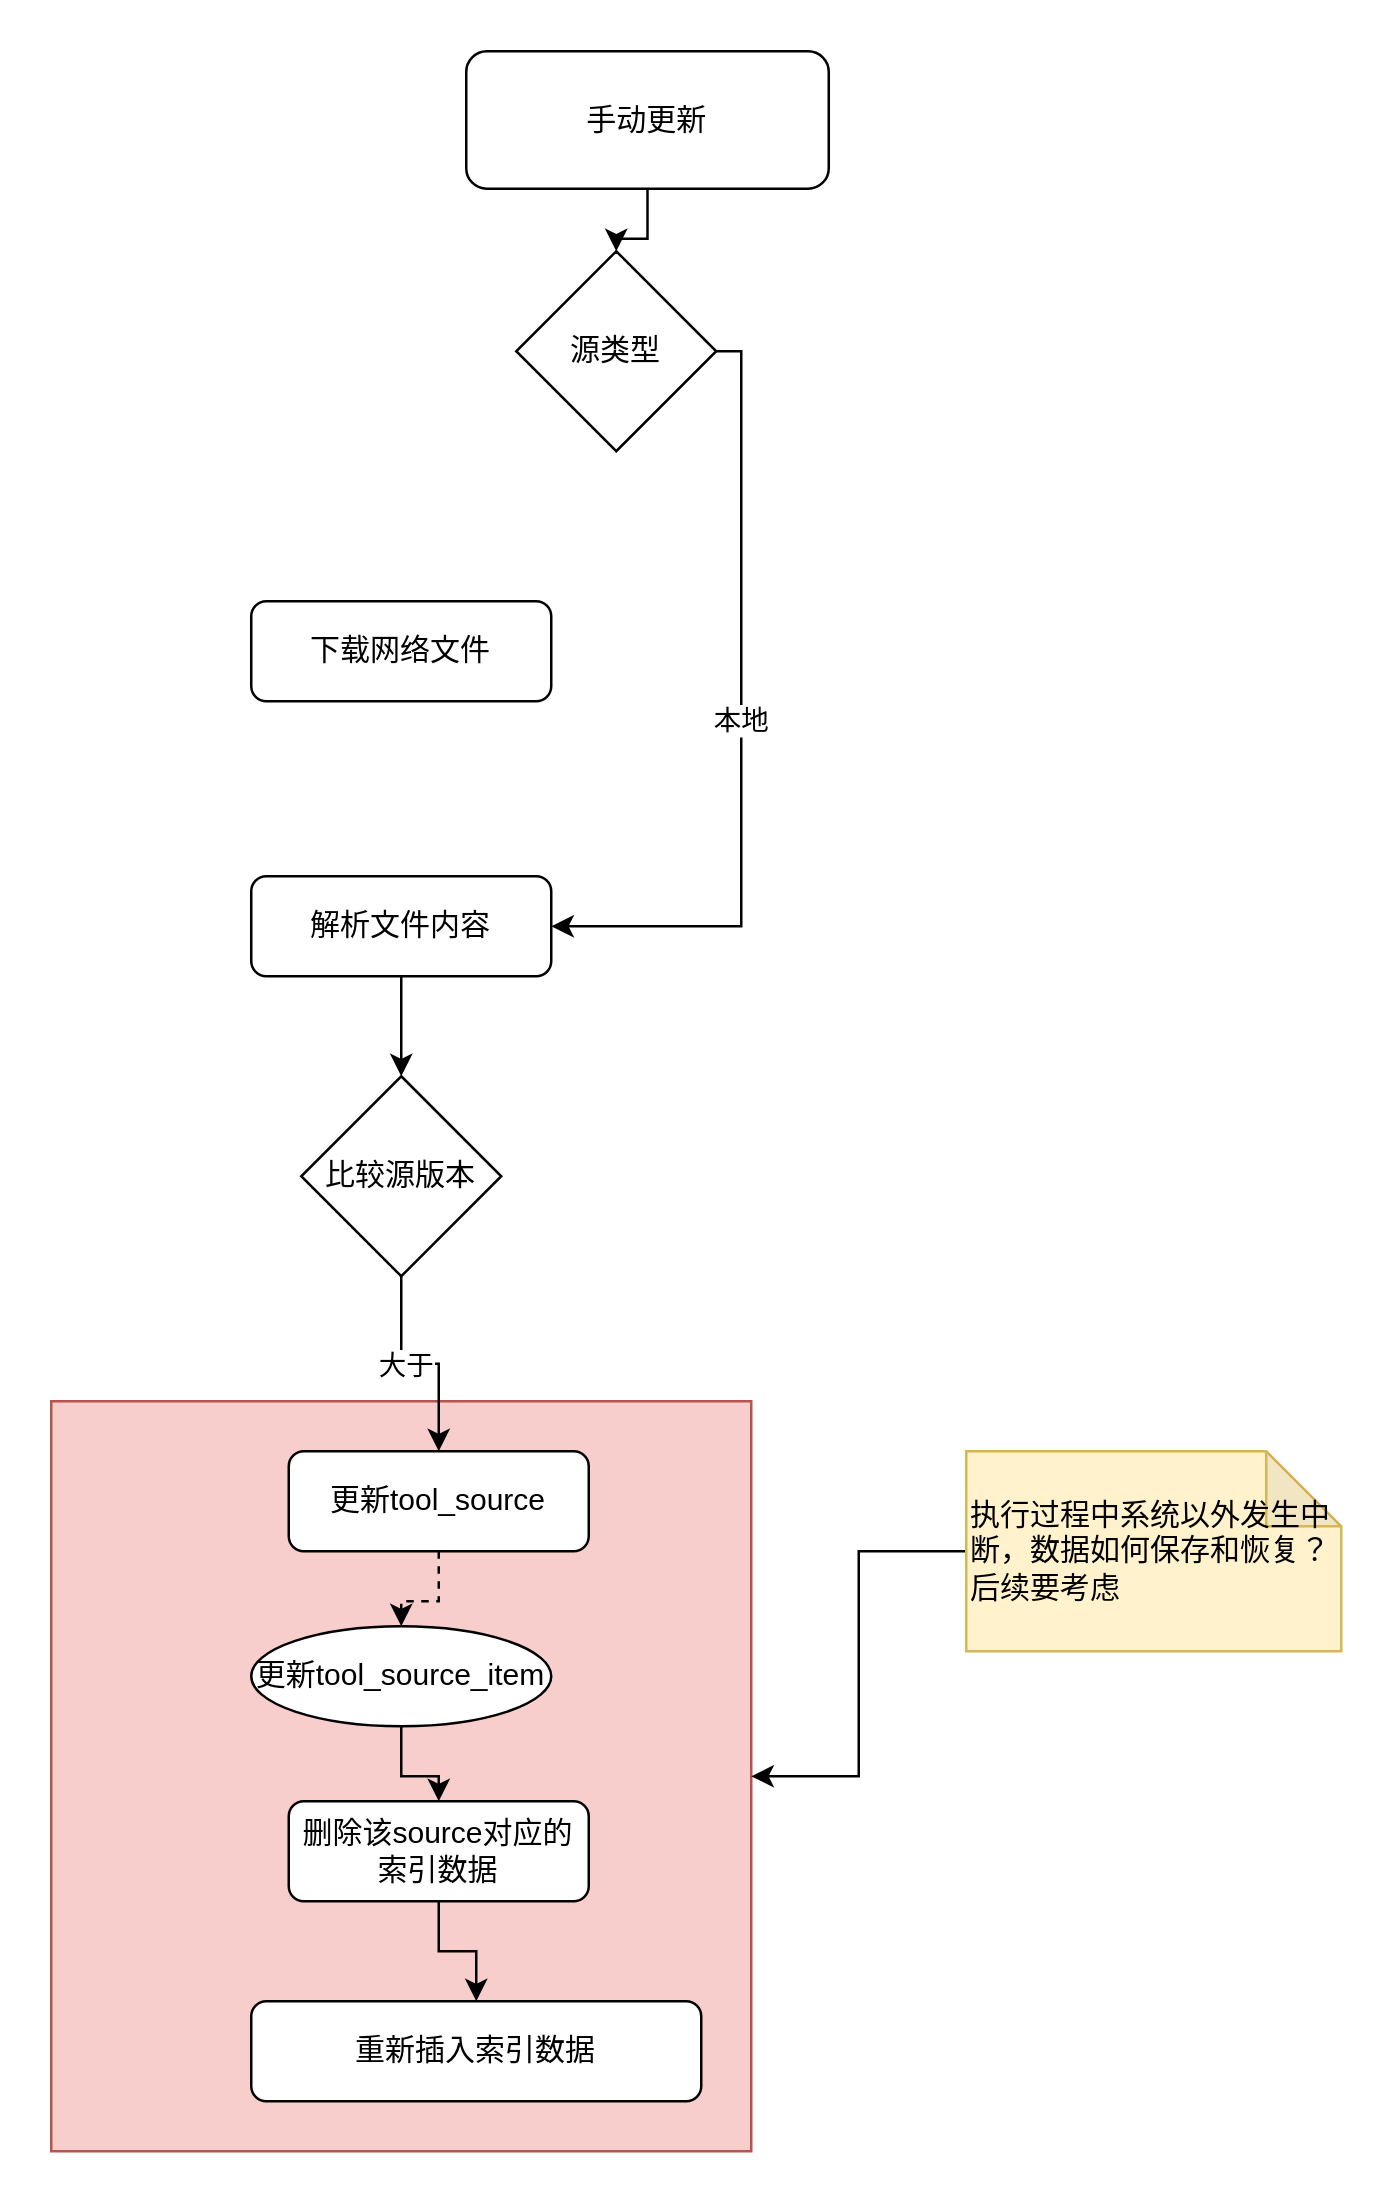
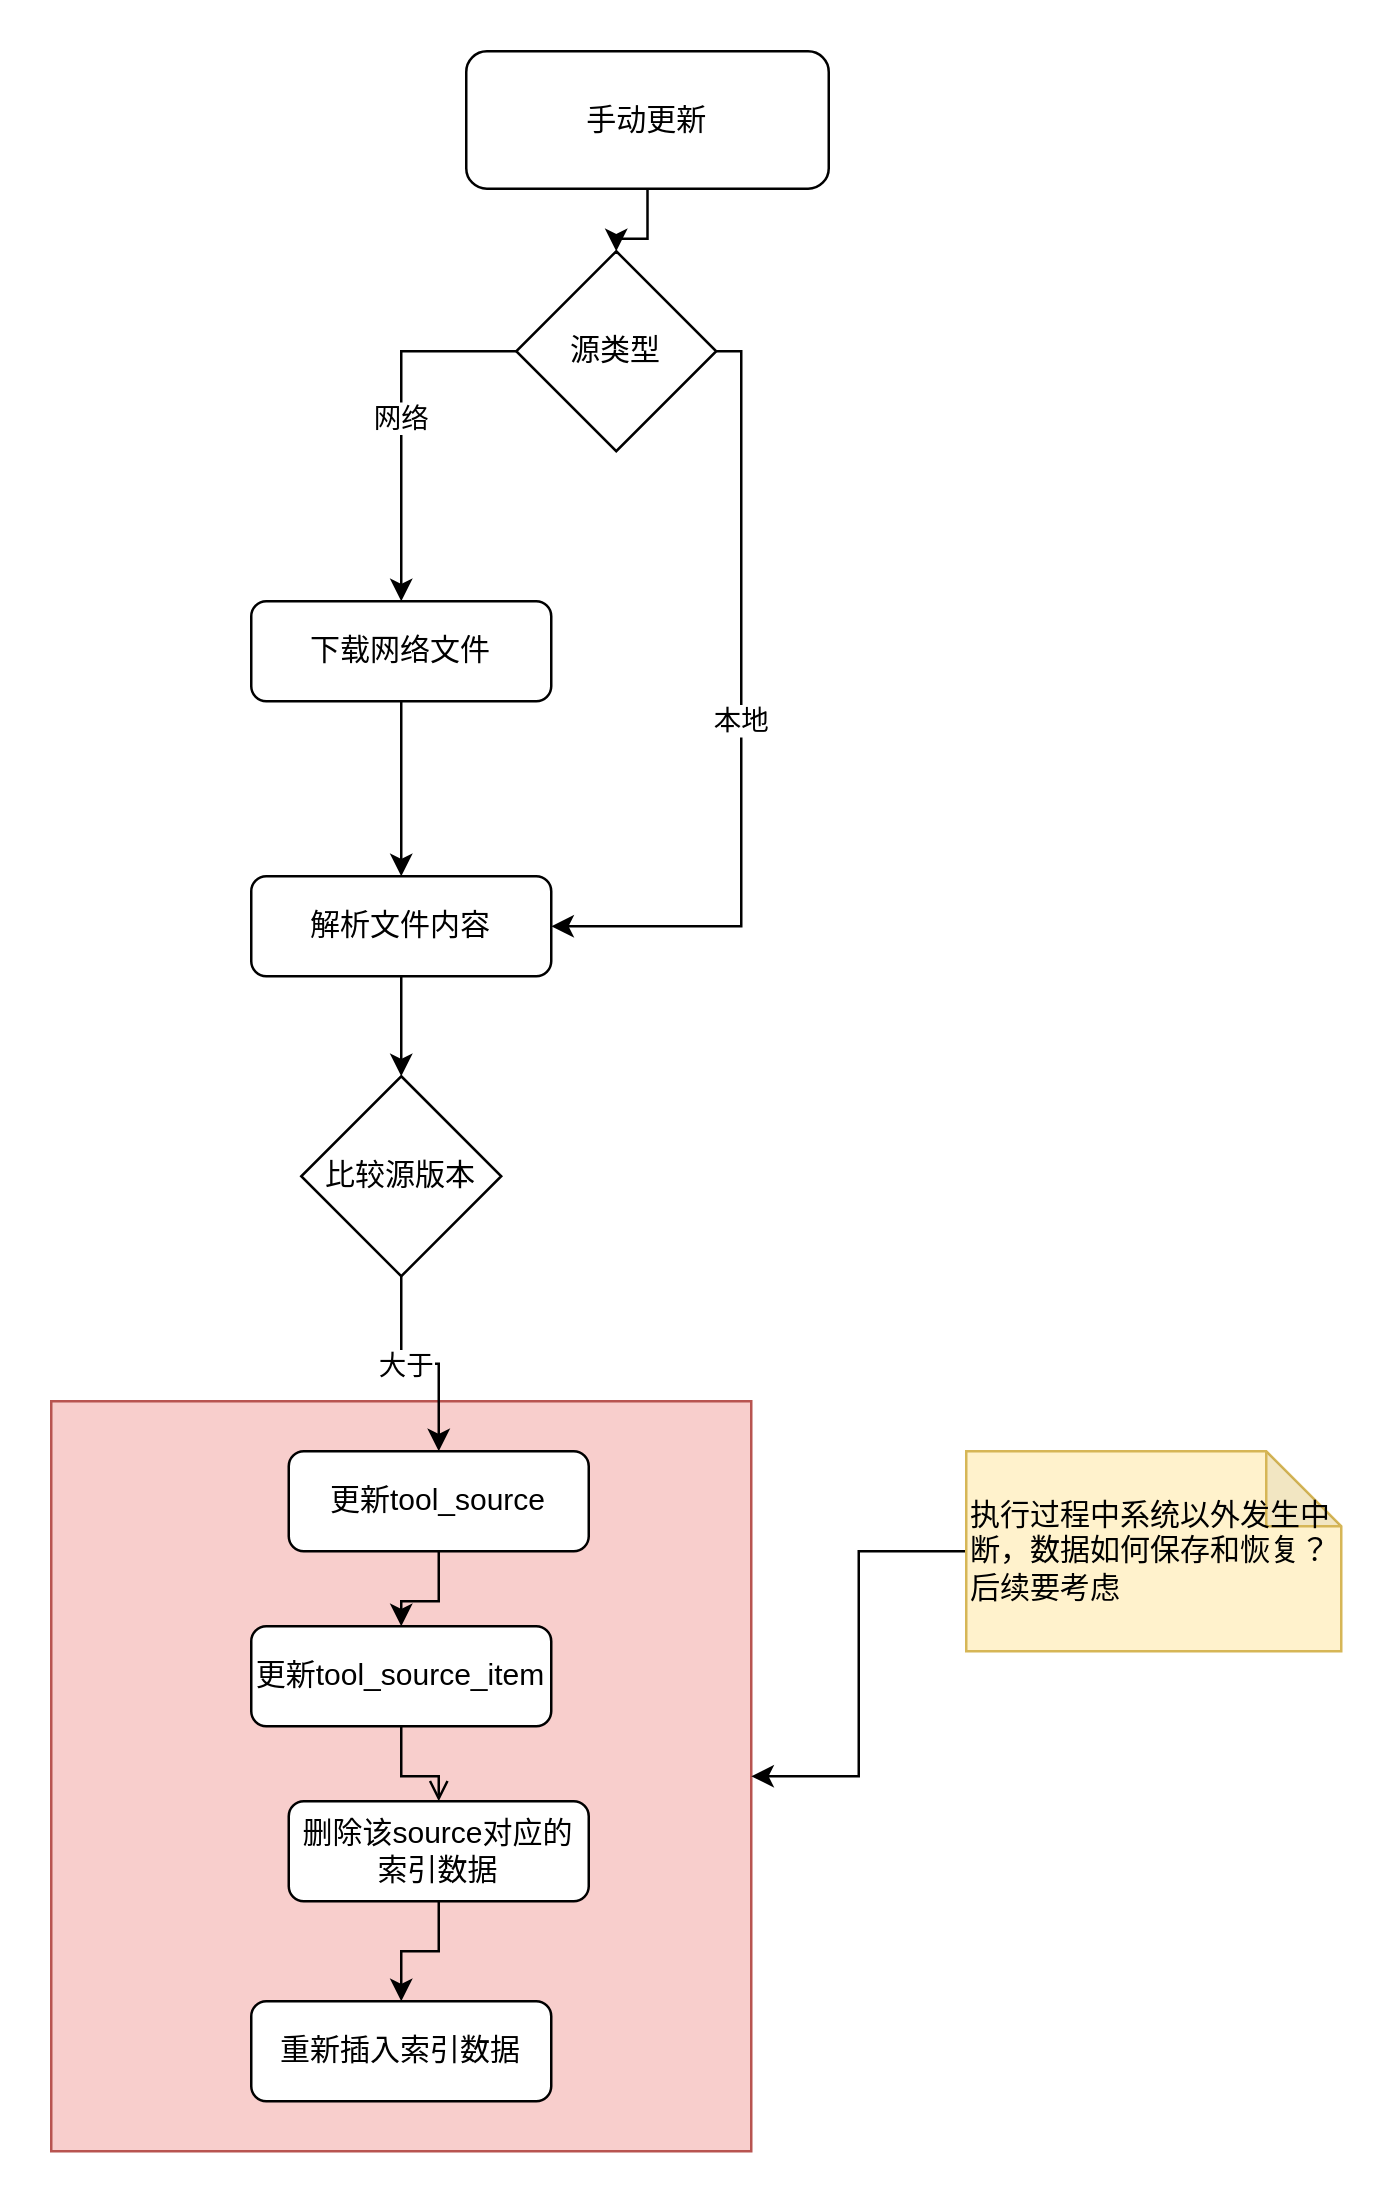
none -> (401, 498)
none -> (401, 780)
(439, 1597) -> (439, 1597)
(401, 1676) -> (401, 1676)
(439, 1783) -> (439, 1786)
(476, 2051) -> (401, 2051)
